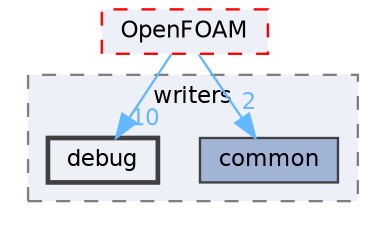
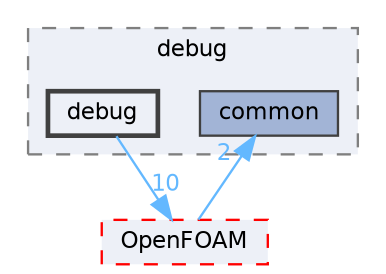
(148, 89) -> (138, 169)
(193, 97) -> (193, 50)
